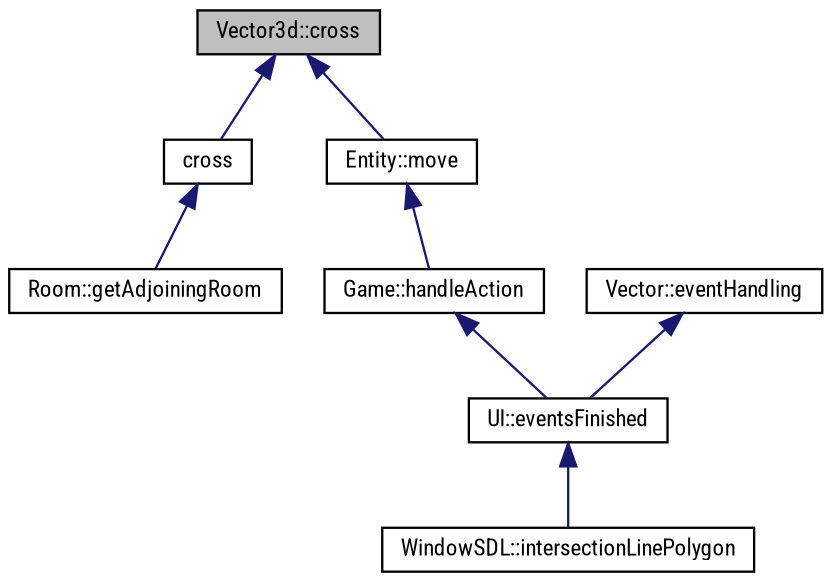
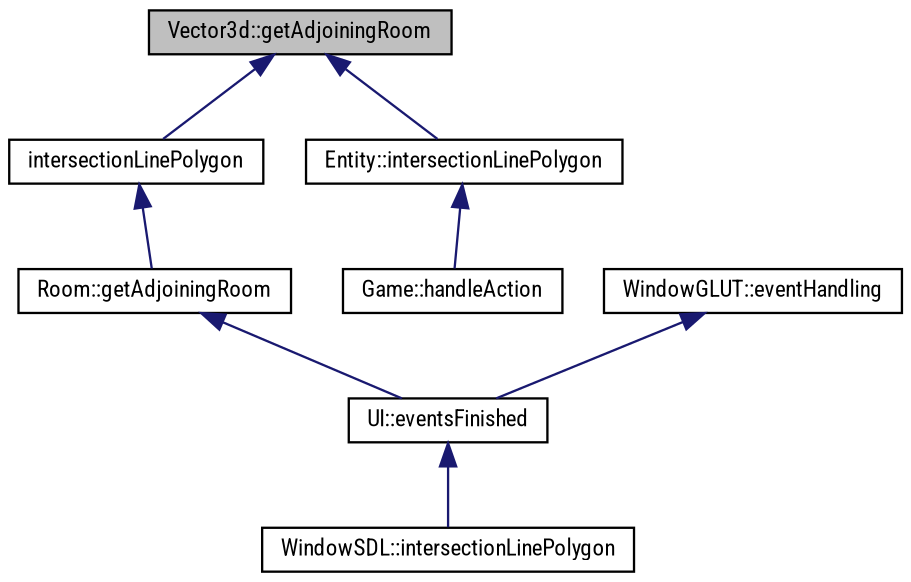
(289, 32) -> (300, 32)
(208, 162) -> (136, 162)
(402, 162) -> (464, 162)
(704, 291) -> (753, 291)
(510, 364) -> (312, 360)
